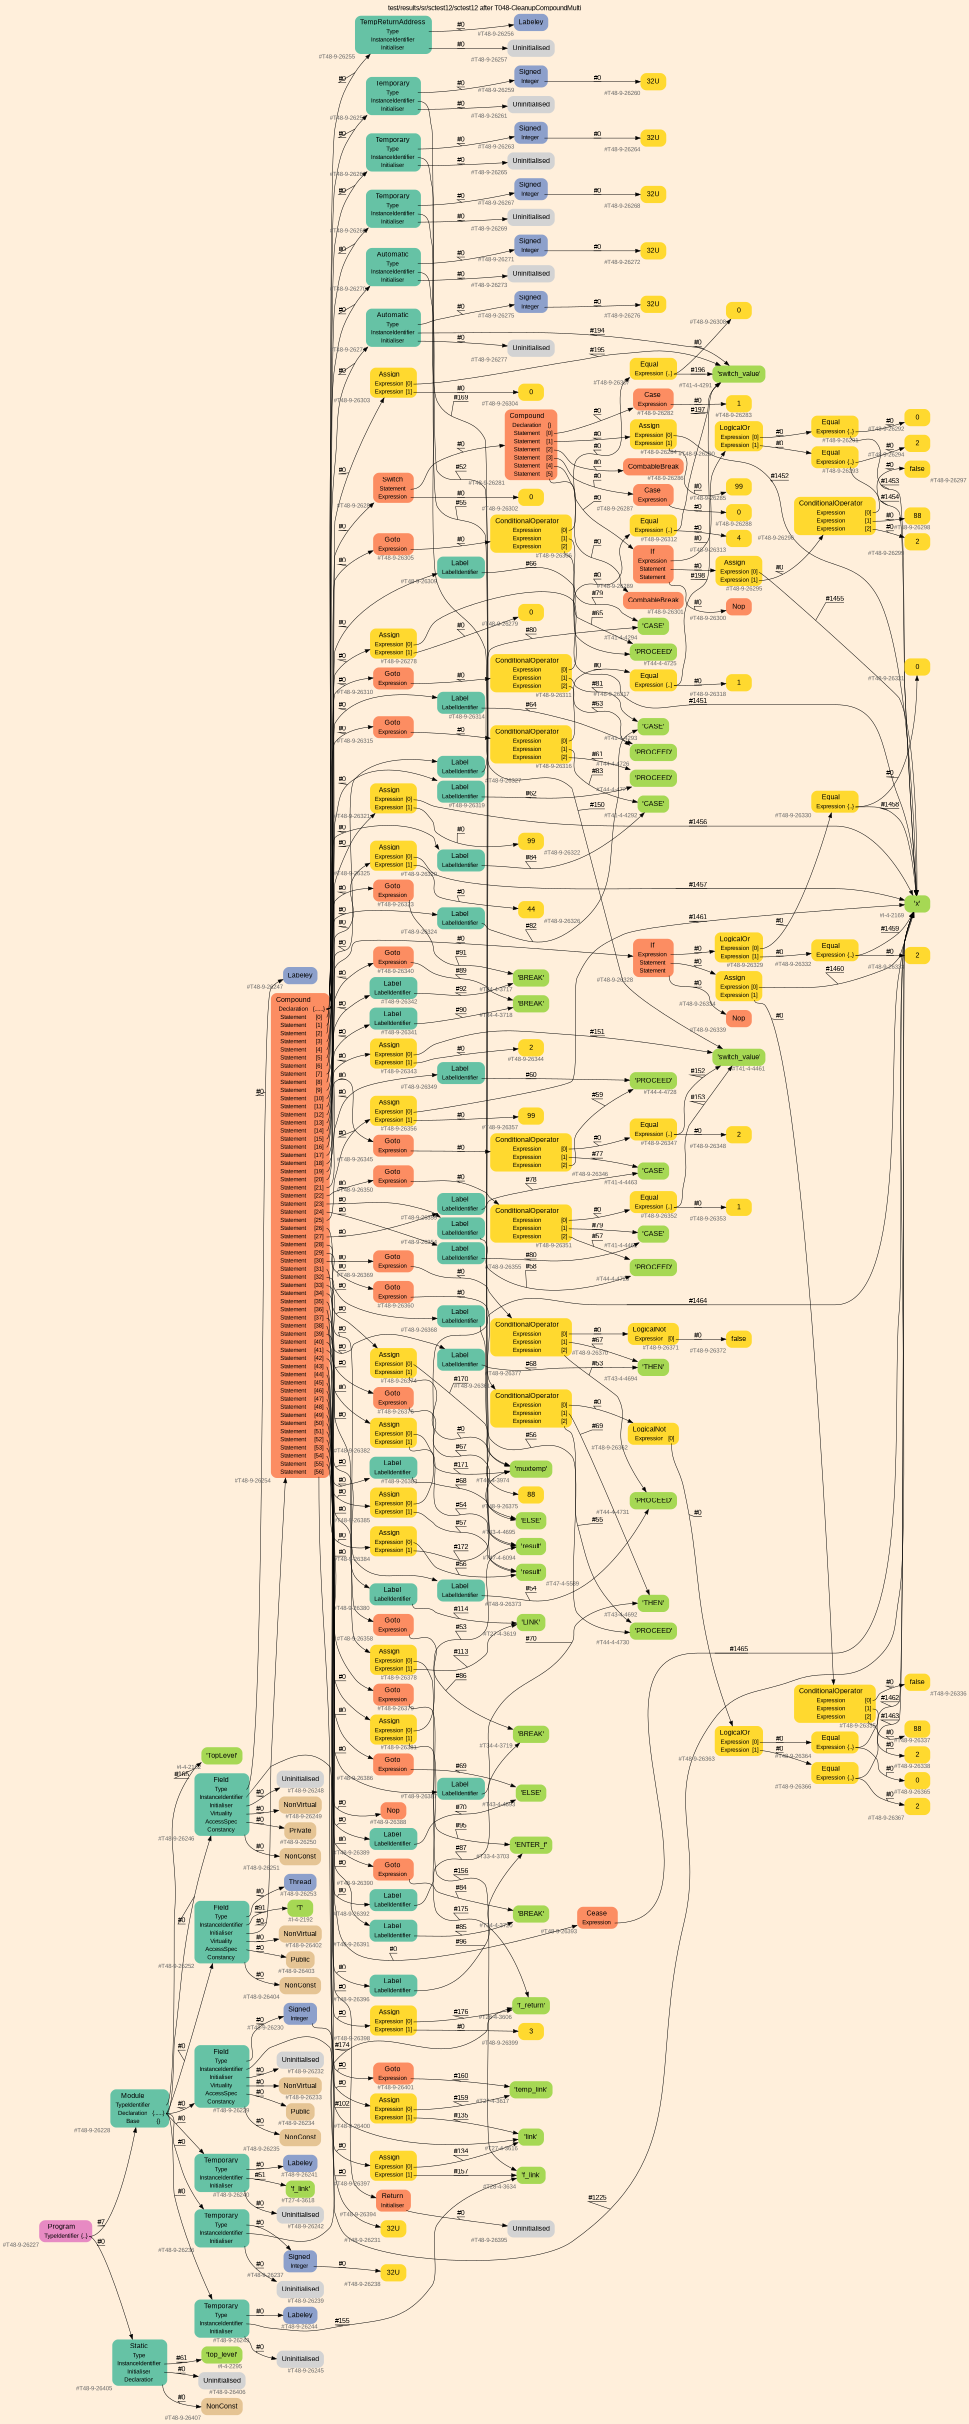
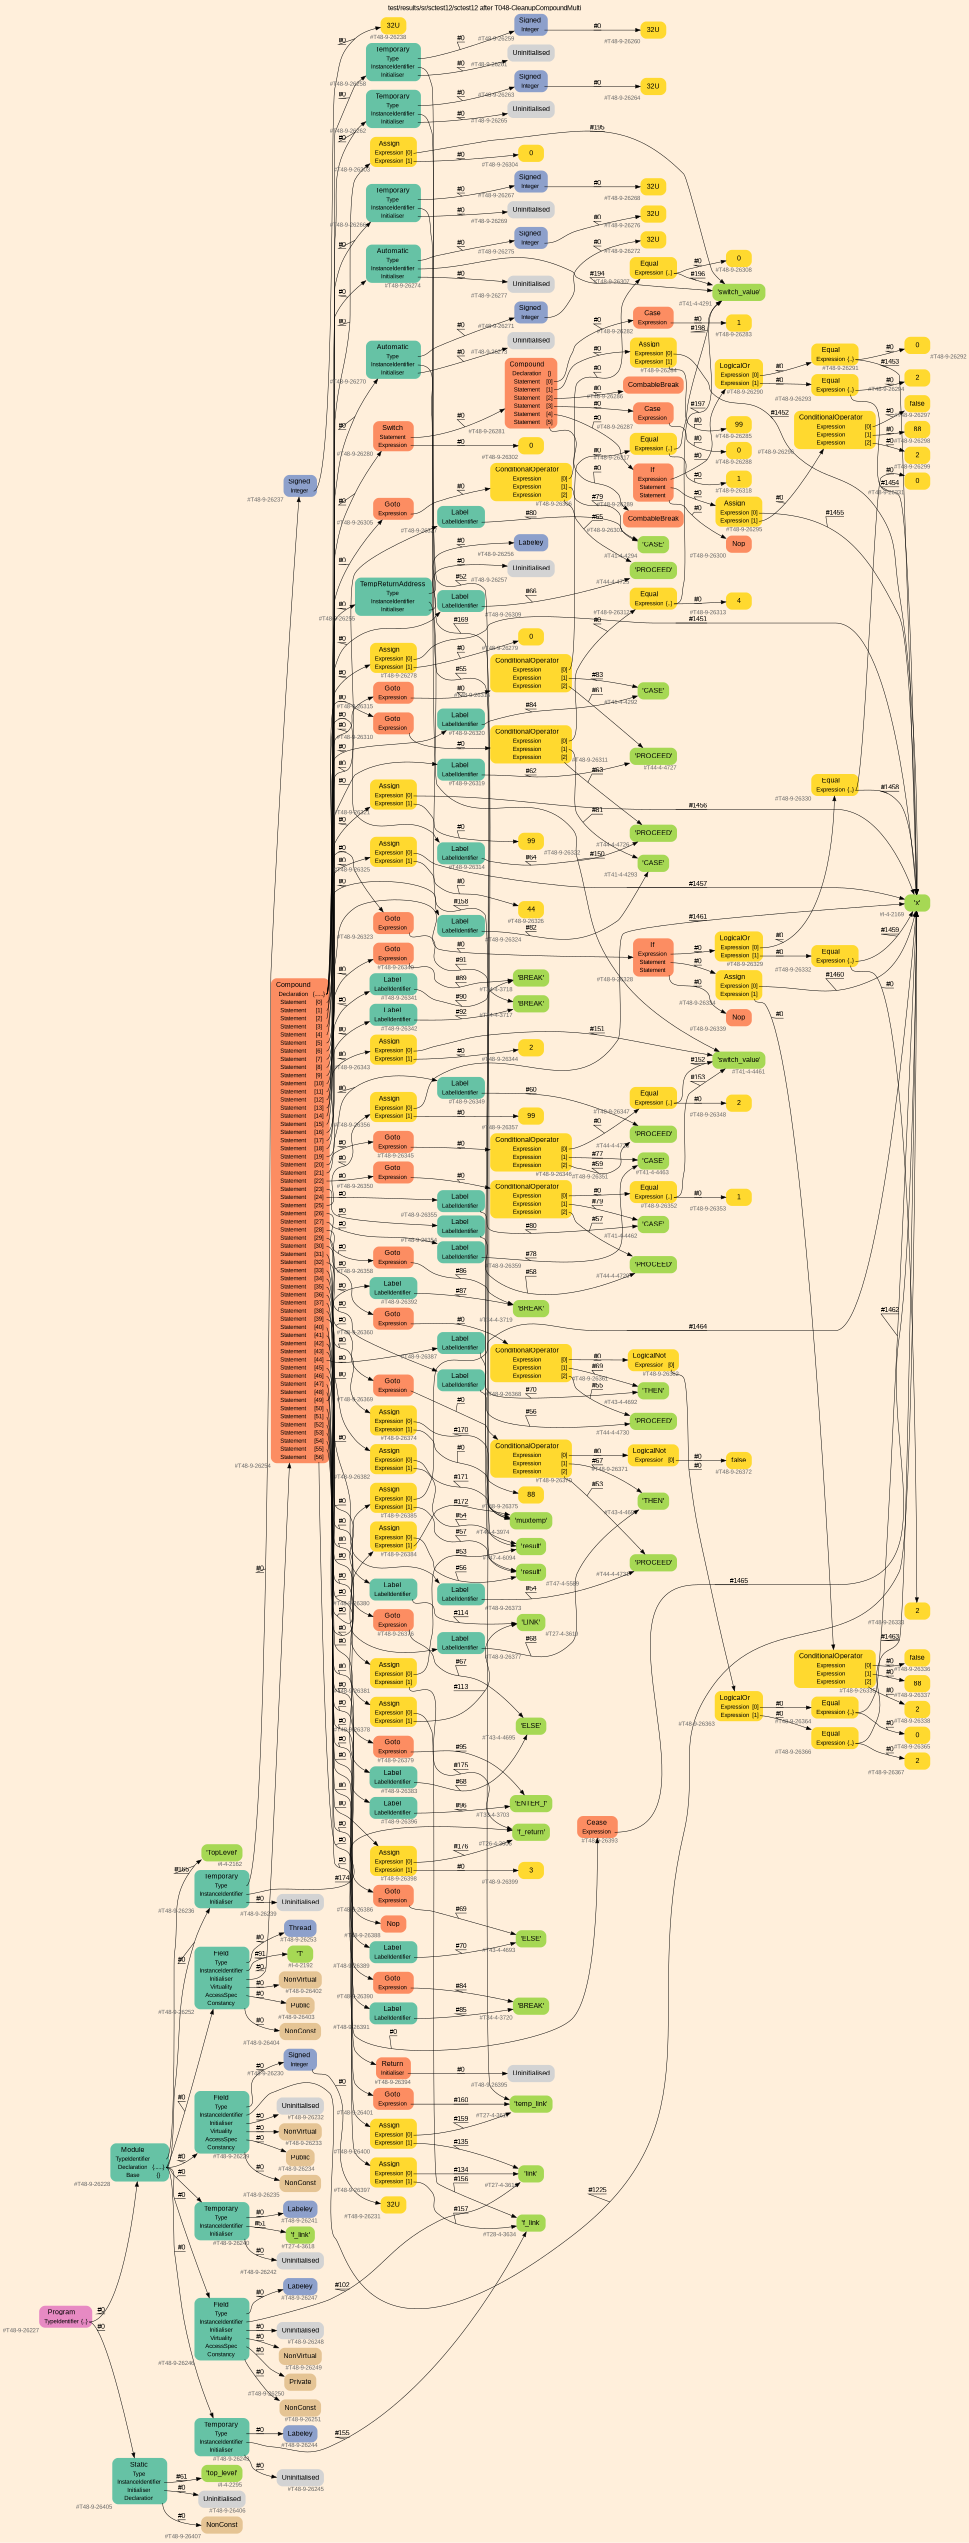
none -> (488, 1564)
(101, 2222) -> (101, 2310)
